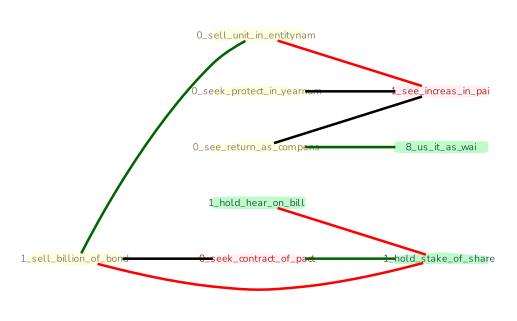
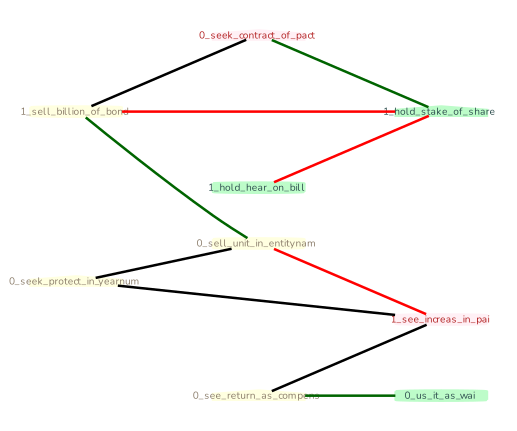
(441, 147) -> (441, 396)
none -> (164, 263)
